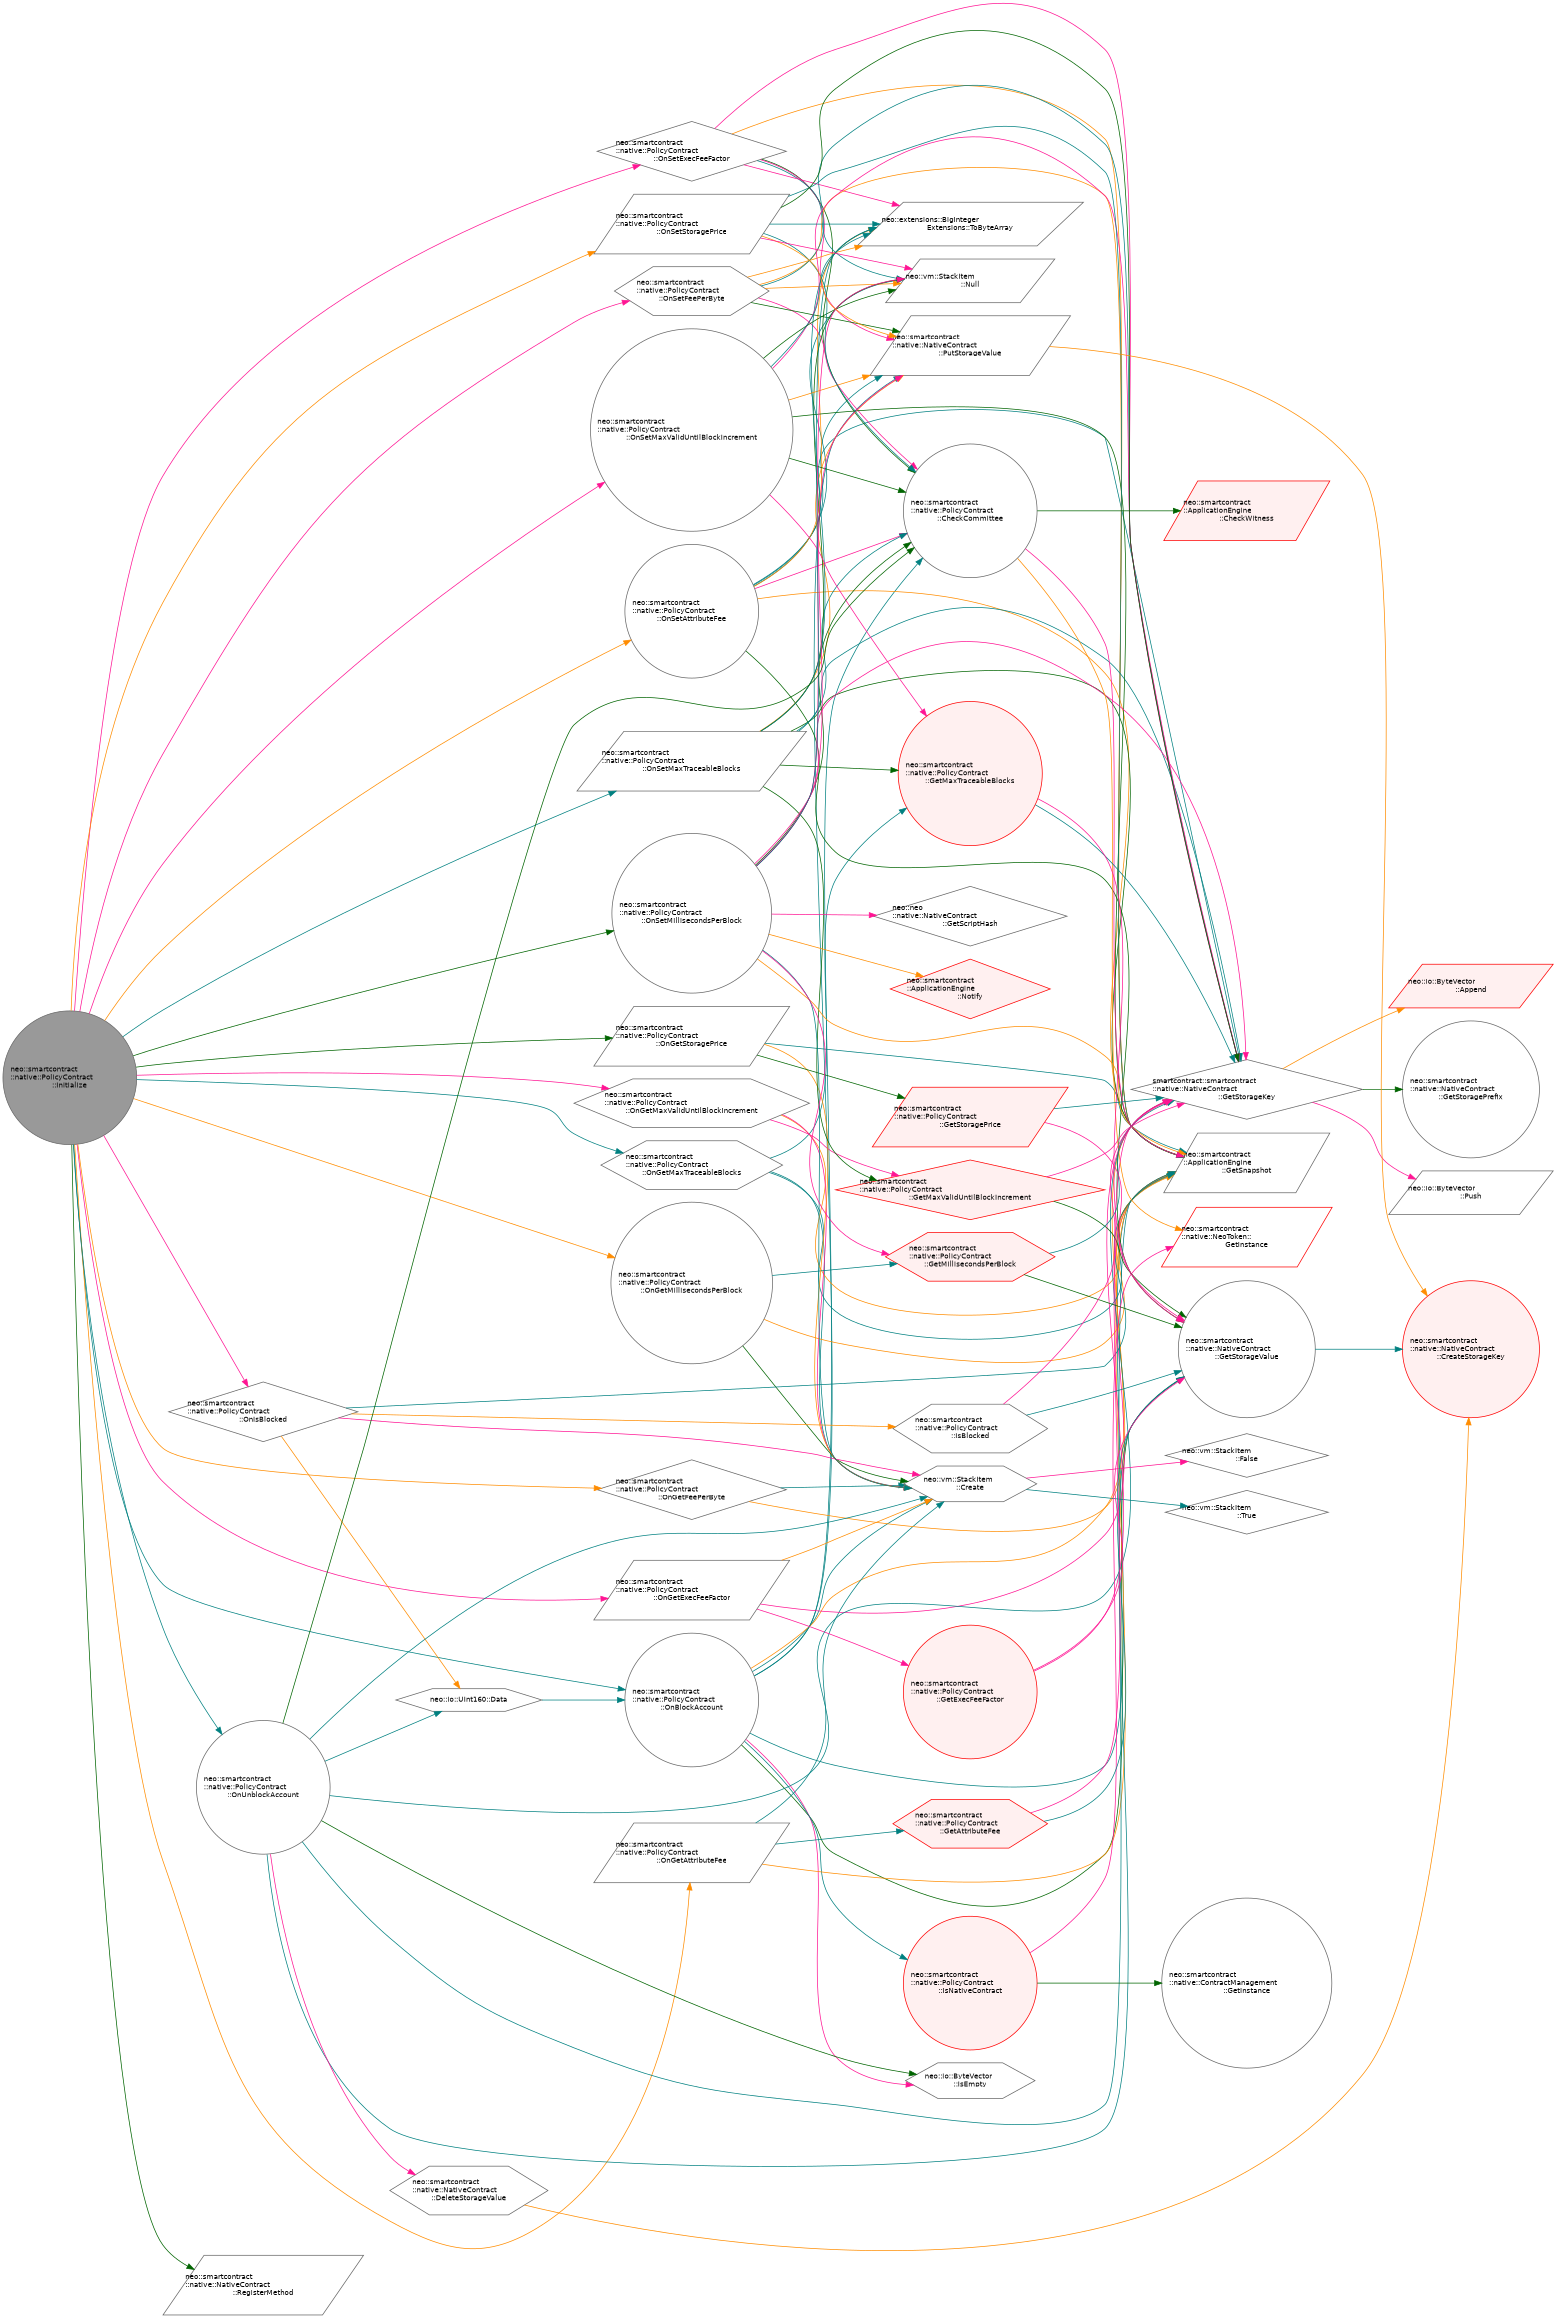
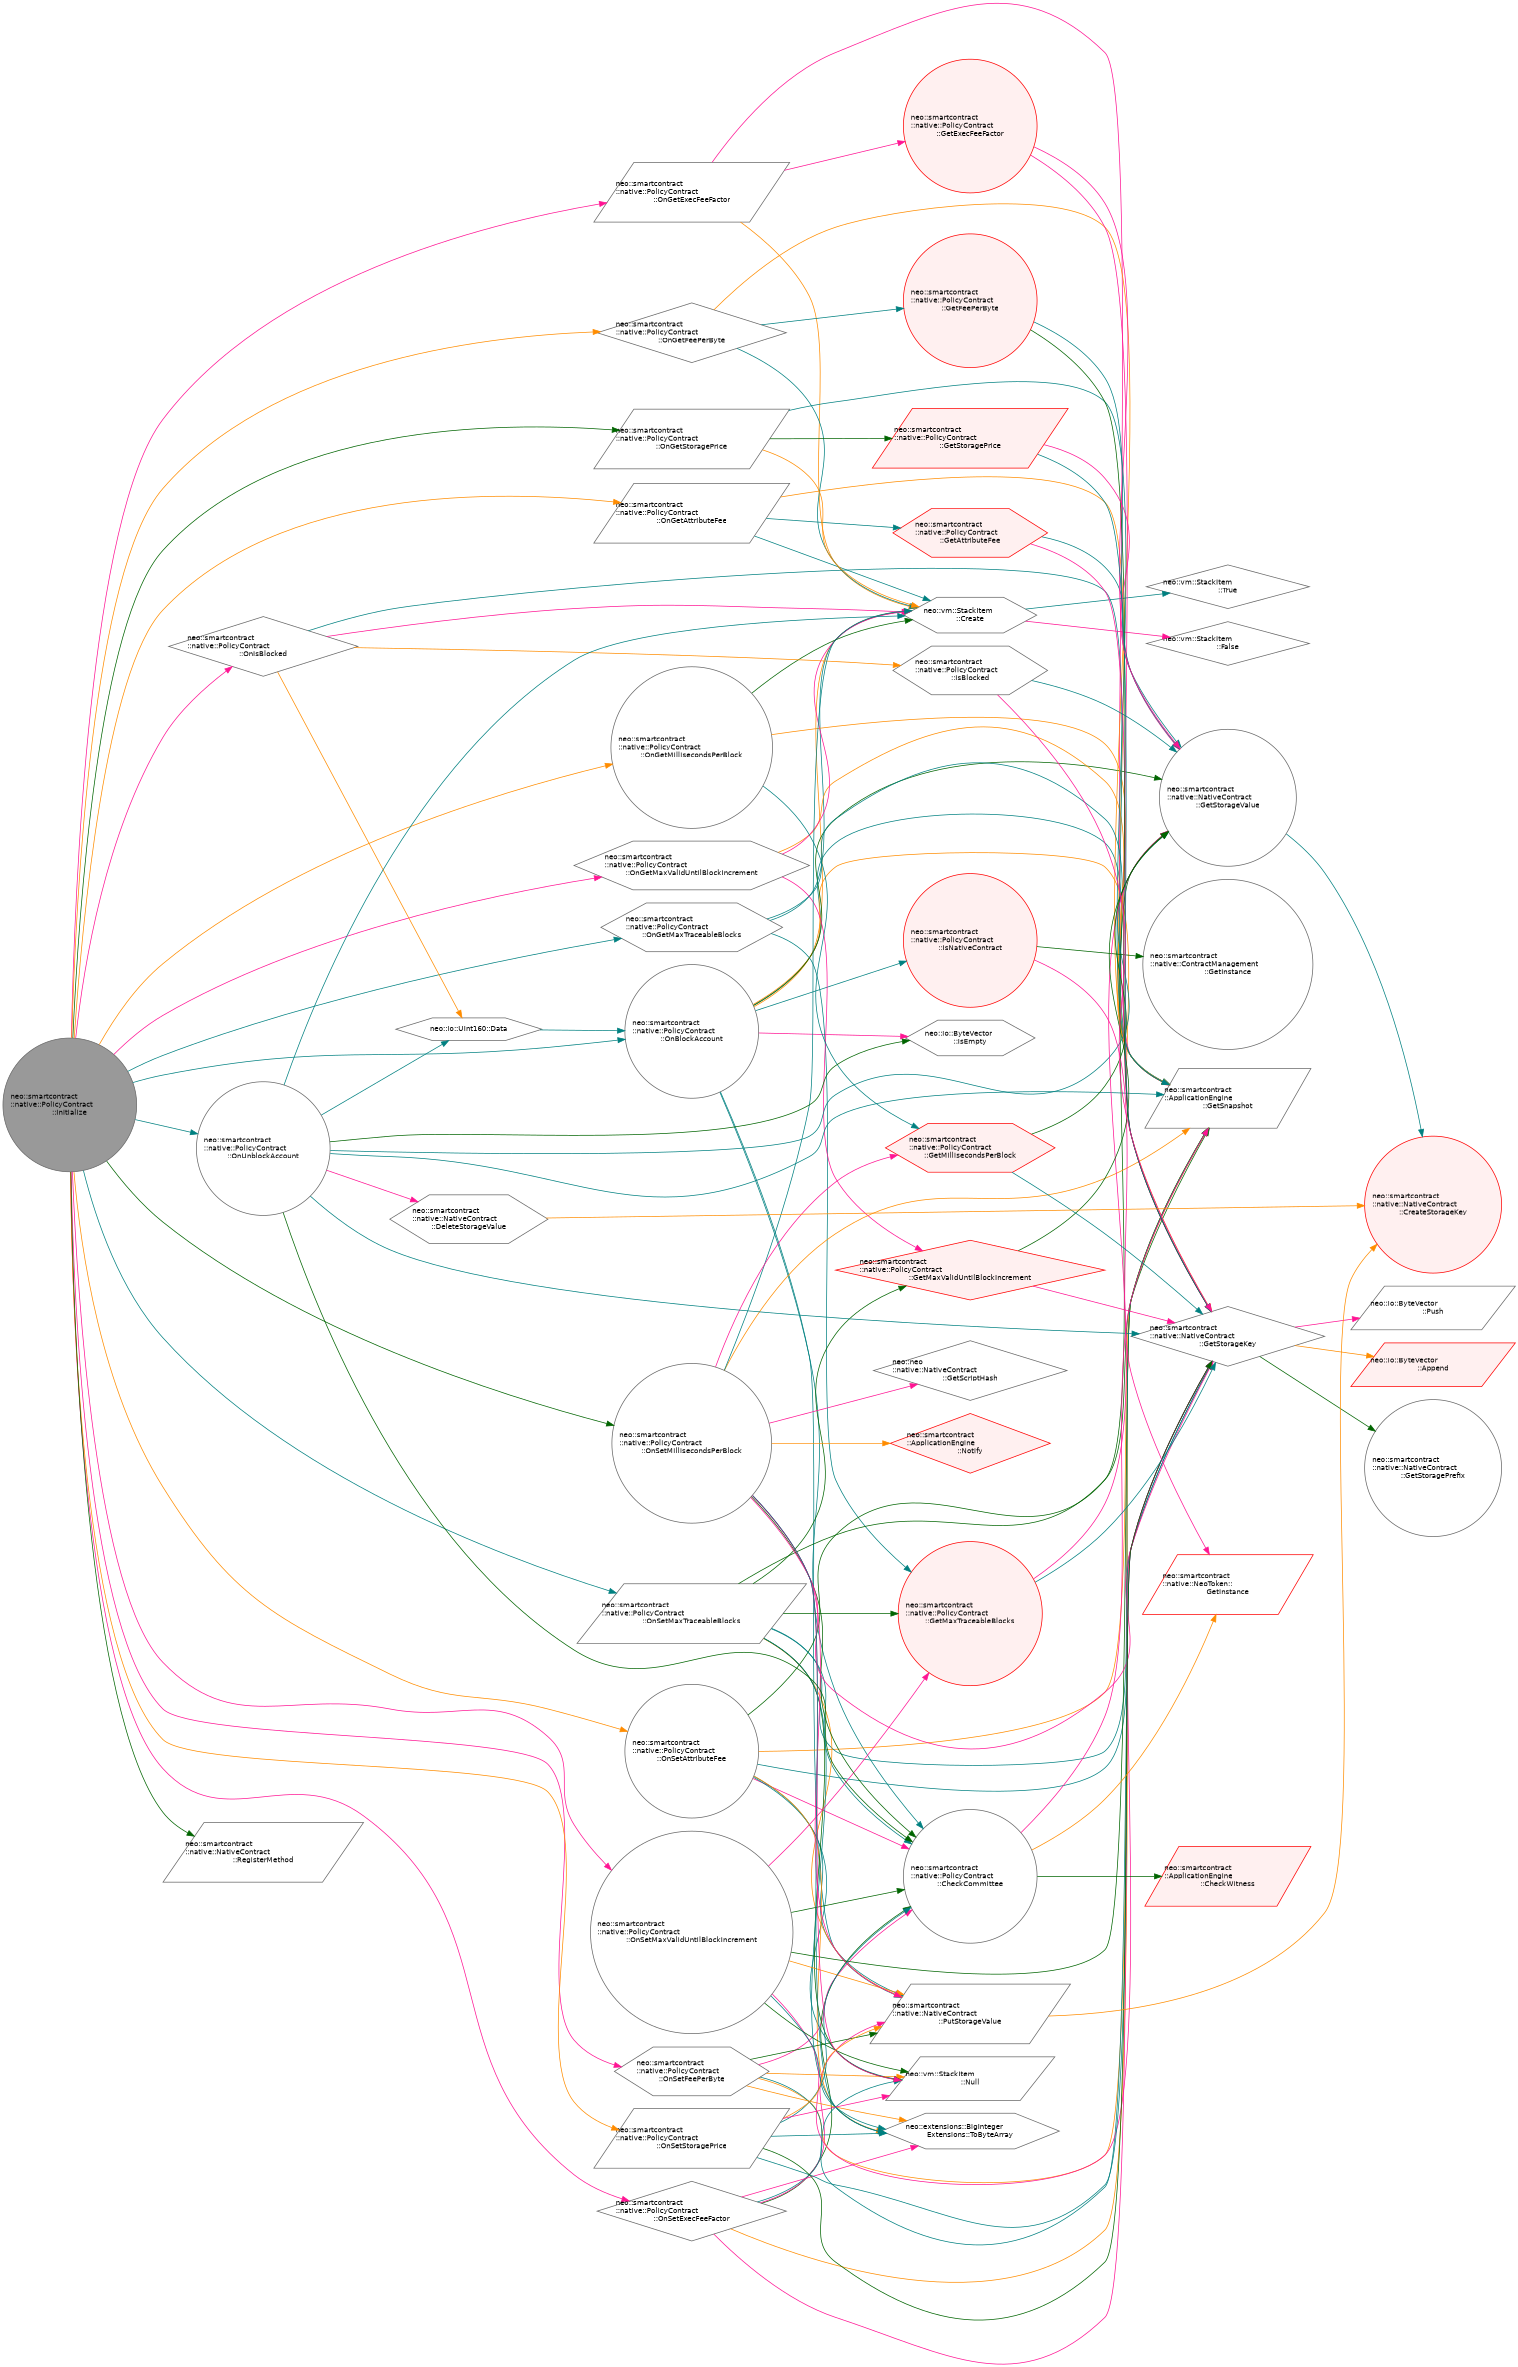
(970, 224) -> (970, 2131)
none -> (970, 301)
(1247, 1089) -> (1228, 1336)
(828, 1578) -> (819, 797)
